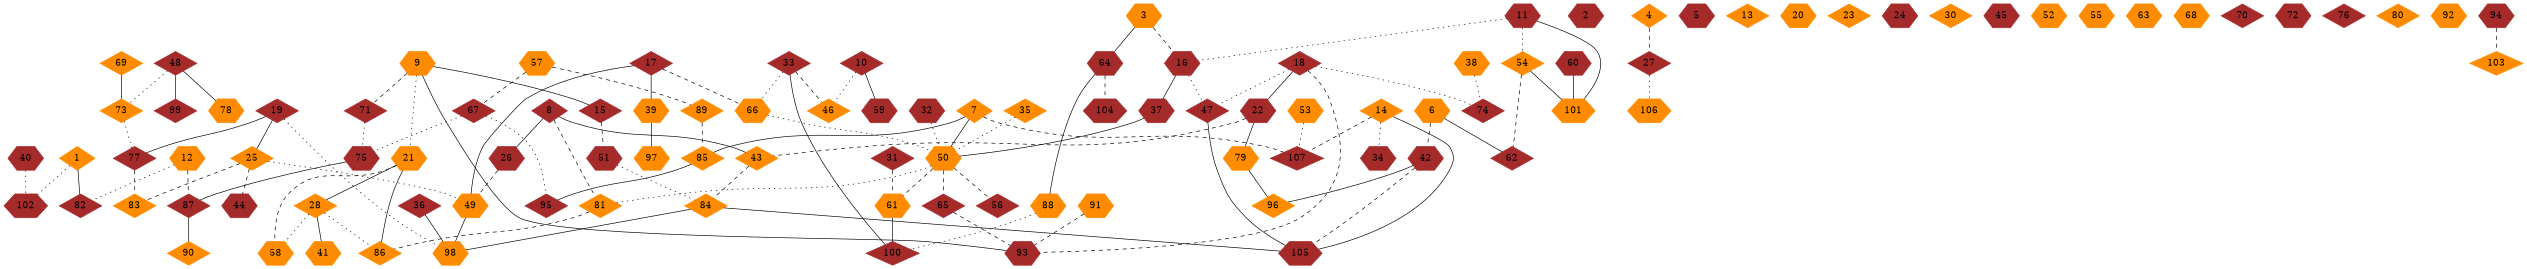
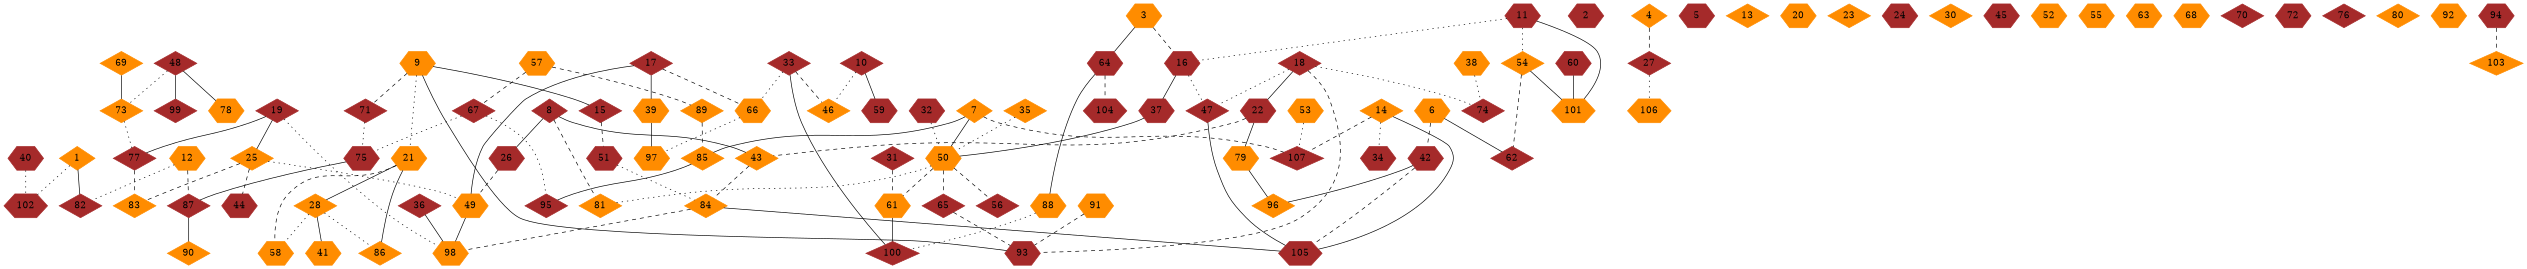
(850, 131) -> (708, 132)
(492, 232) -> none
(567, 232) -> (567, 232)
